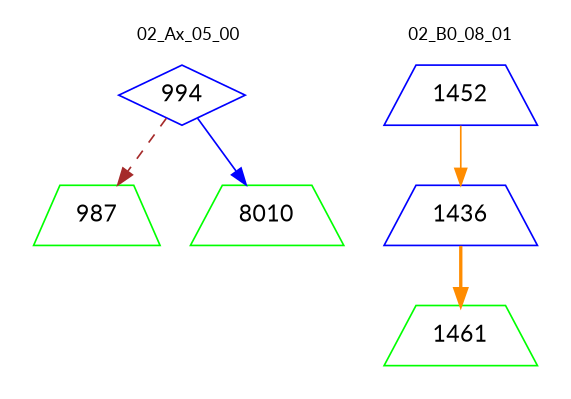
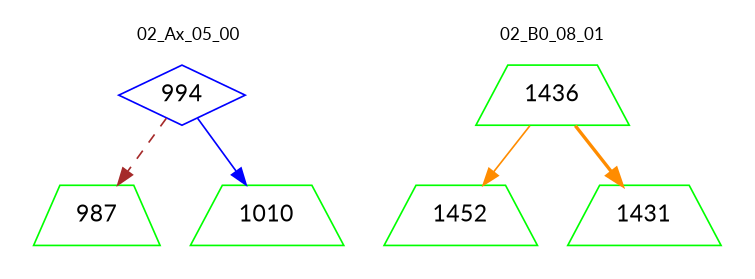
(461, 95) -> (461, 215)
(461, 147) -> (512, 149)
(267, 215) -> (267, 215)
(461, 215) -> (553, 95)
(461, 336) -> (644, 215)
